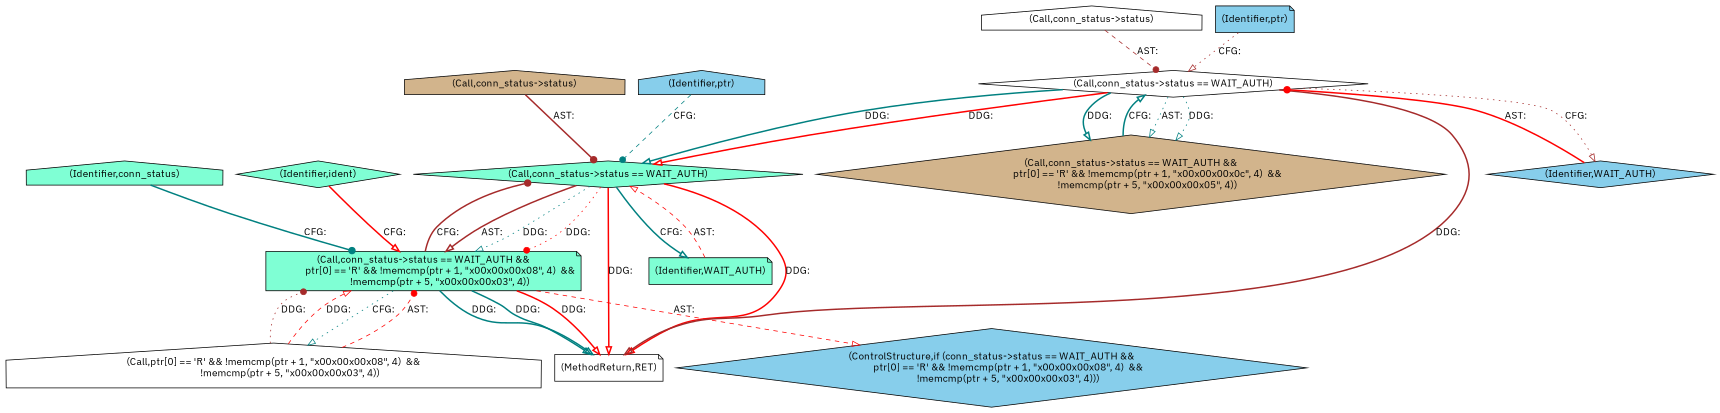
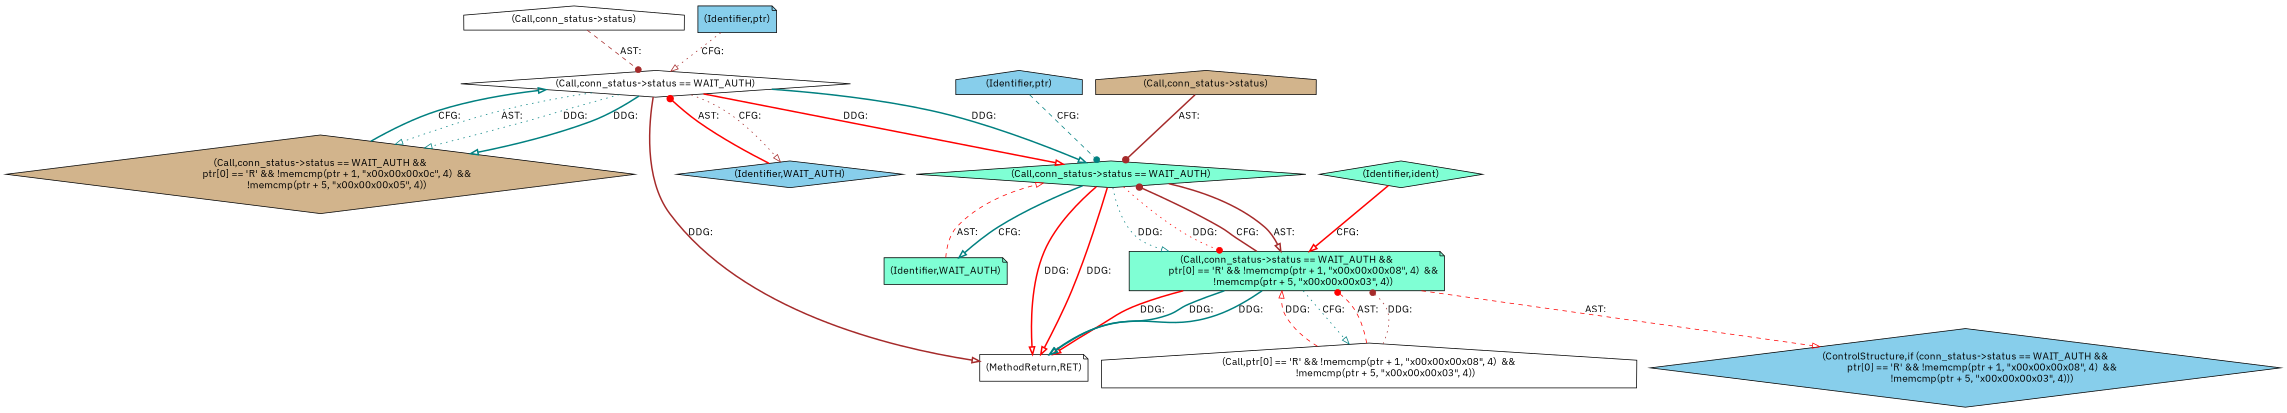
(125, 174) -> none
